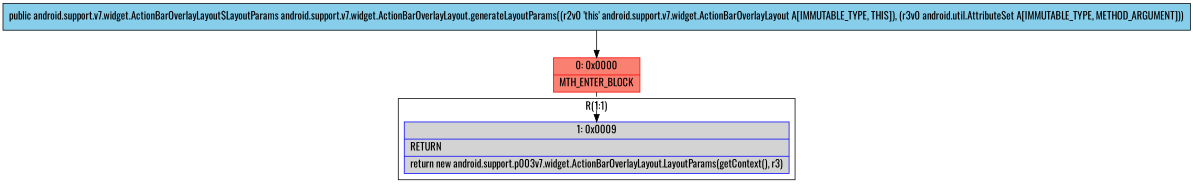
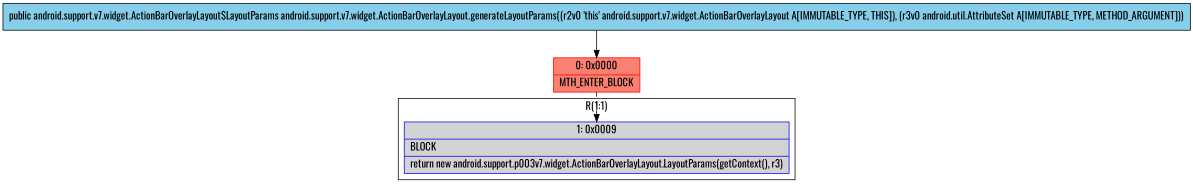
(426, 147) -> (423, 147)
